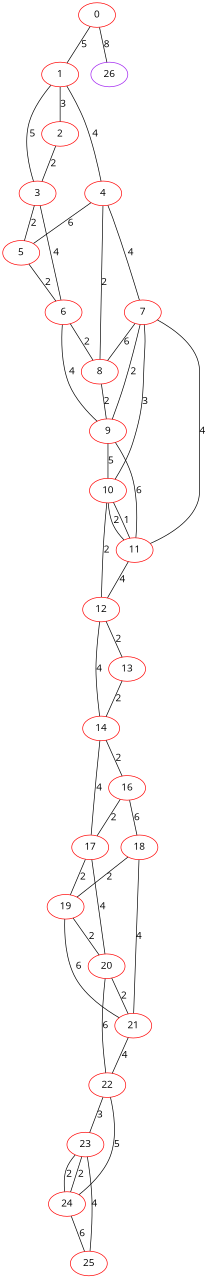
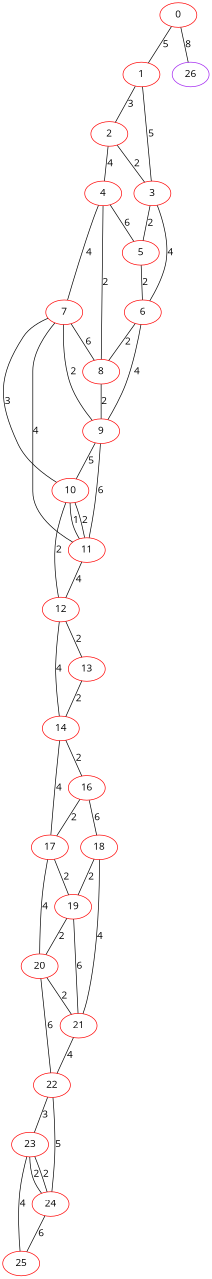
(88, 132) -> (106, 164)
